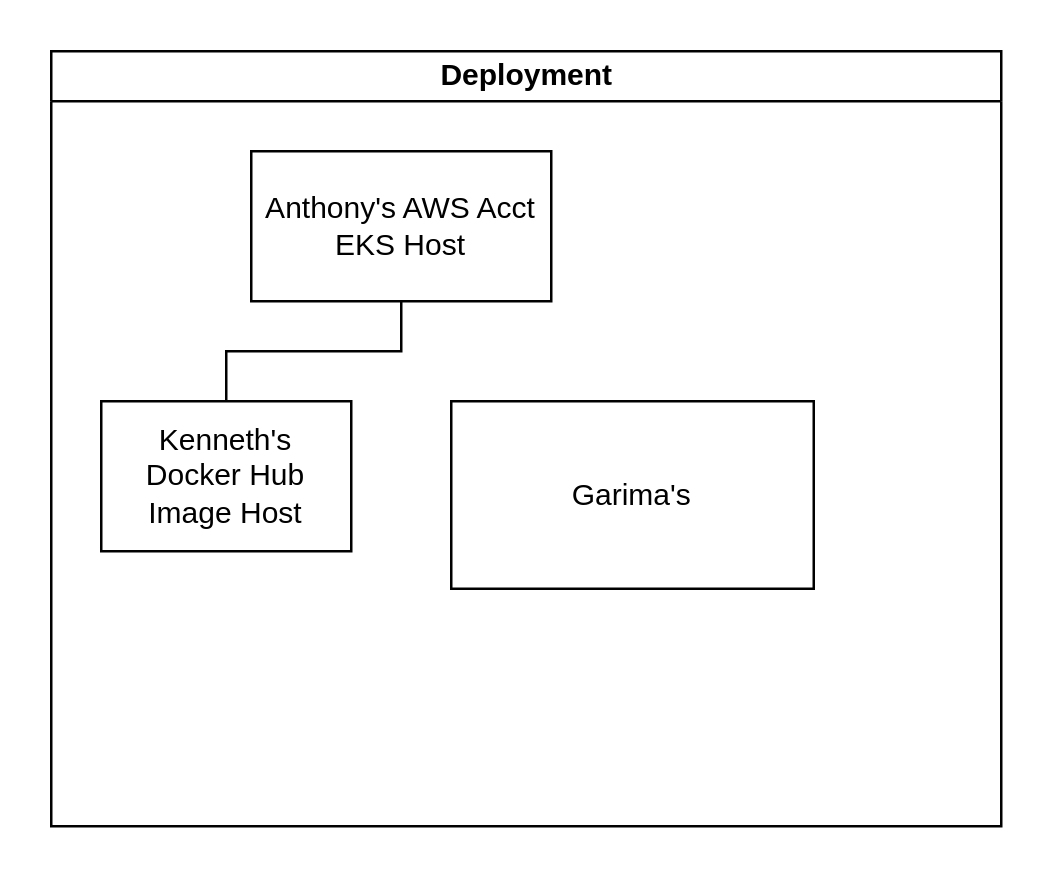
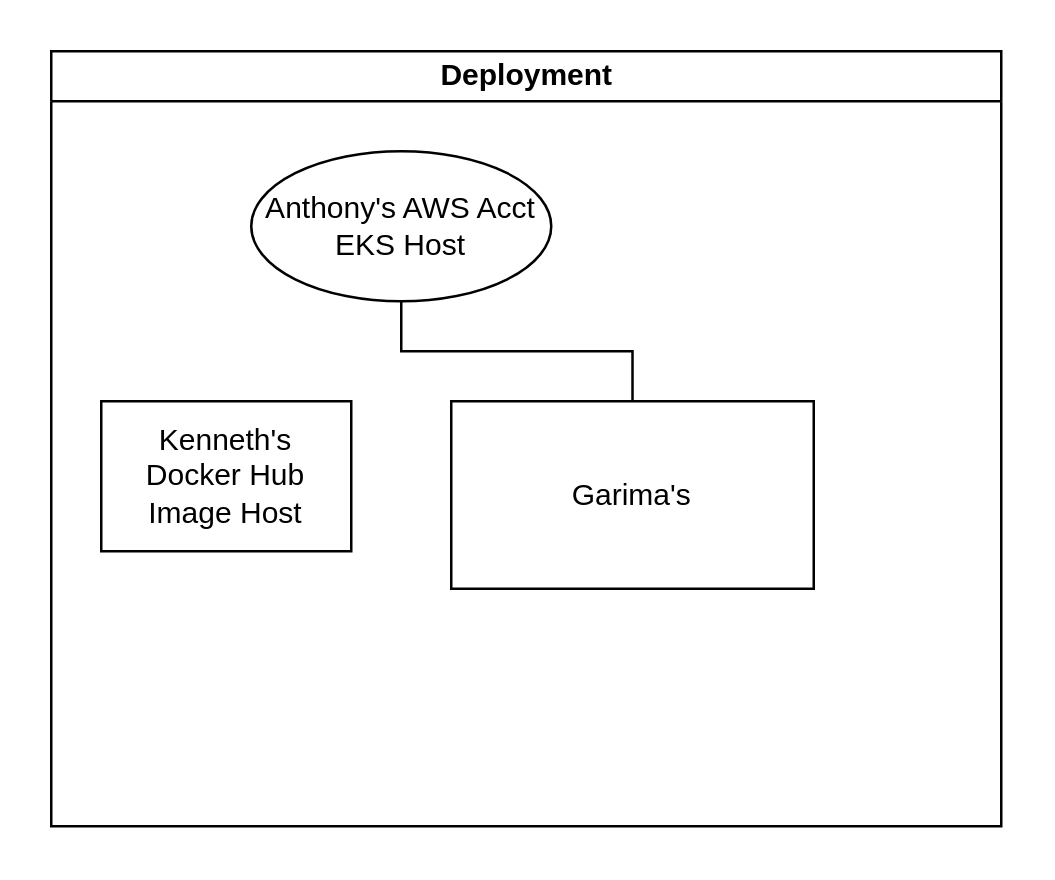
(401, 226) -> (401, 226)
(287, 351) -> none
none -> (544, 351)
